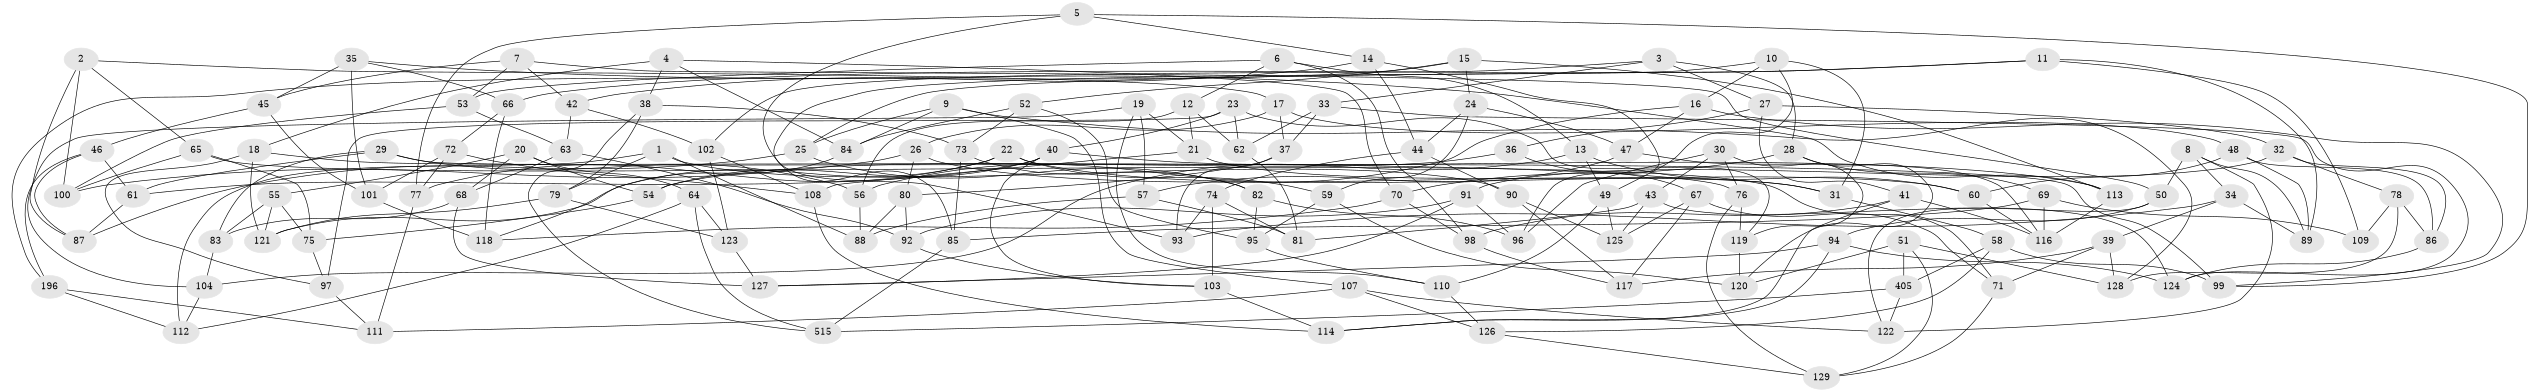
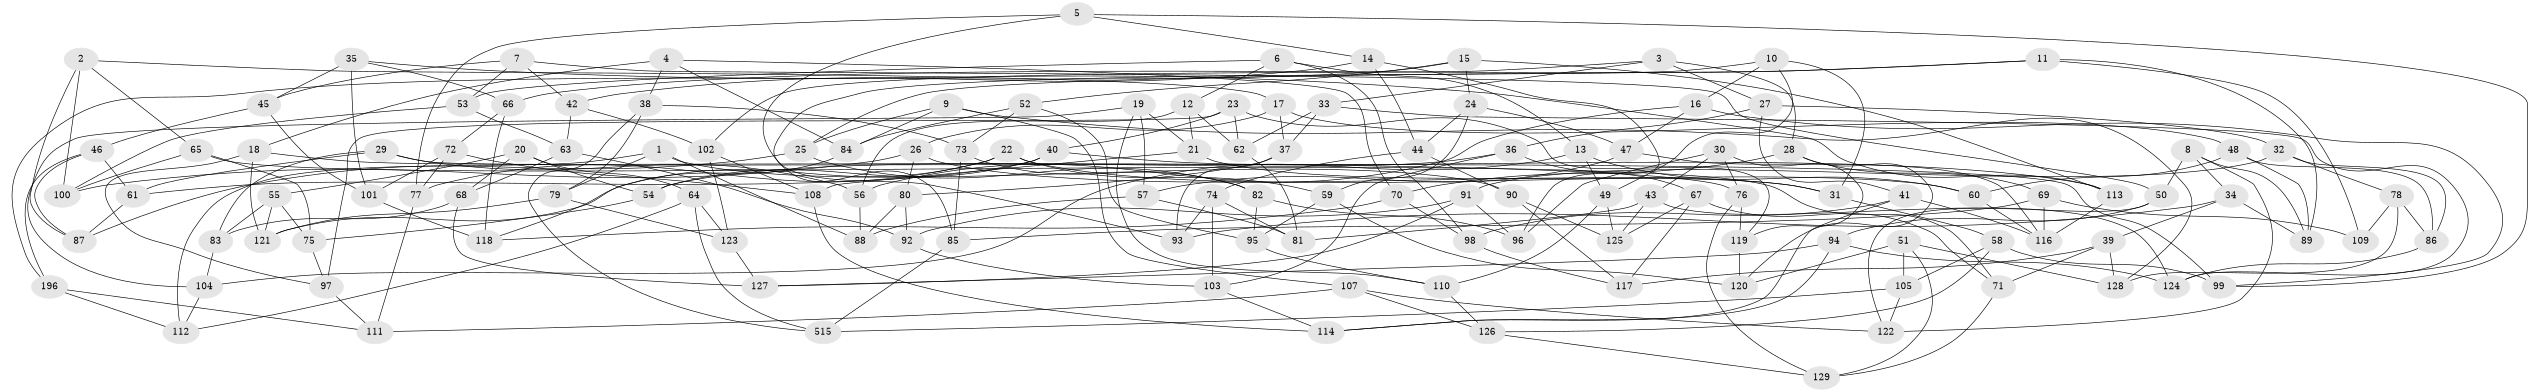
(1030, 267) -> (1358, 200)
(1904, 287) -> (1904, 287)
